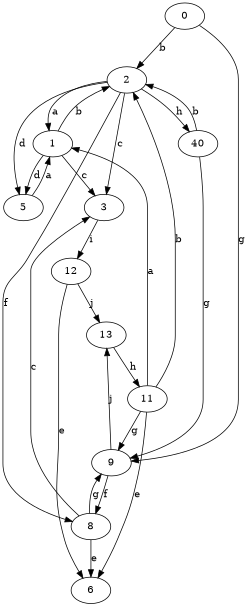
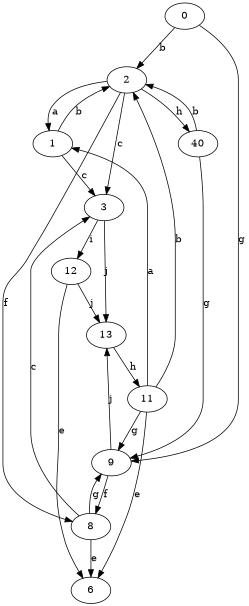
(23, 208) -> none
none -> (105, 268)
